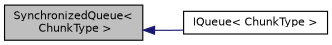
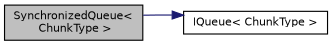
(169, 30) -> (158, 15)
